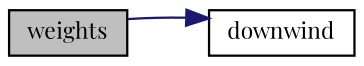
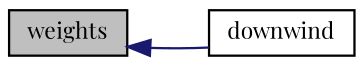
(157, 18) -> (180, 48)
